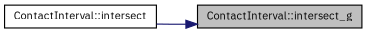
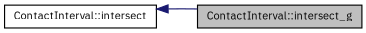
(171, 24) -> (183, 9)
